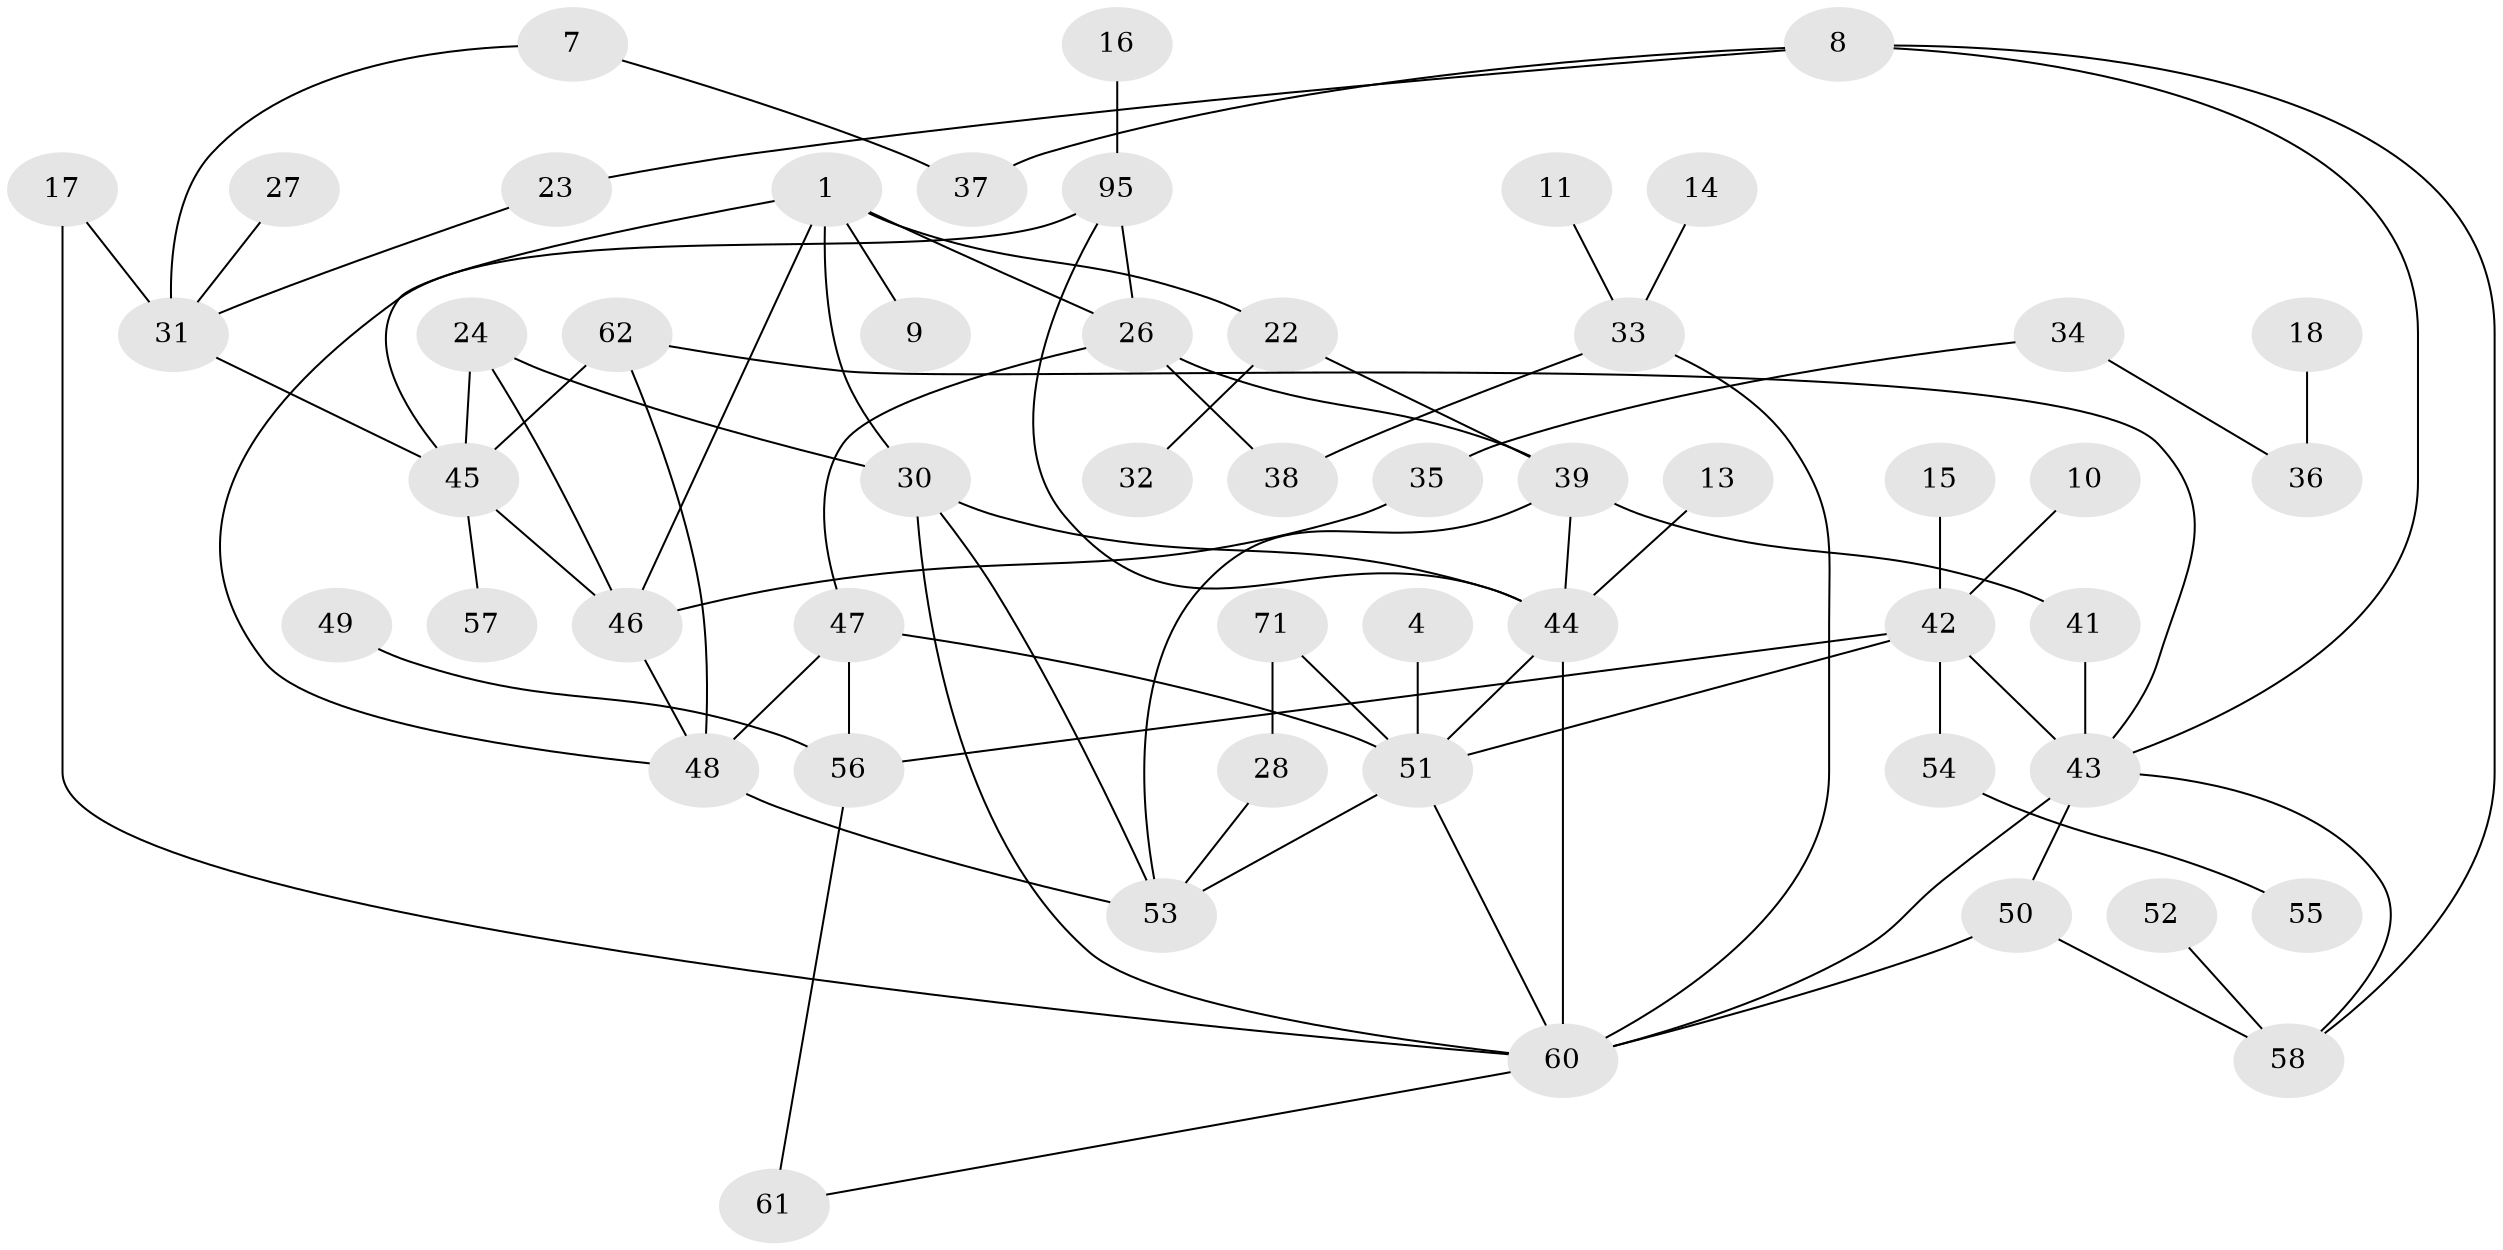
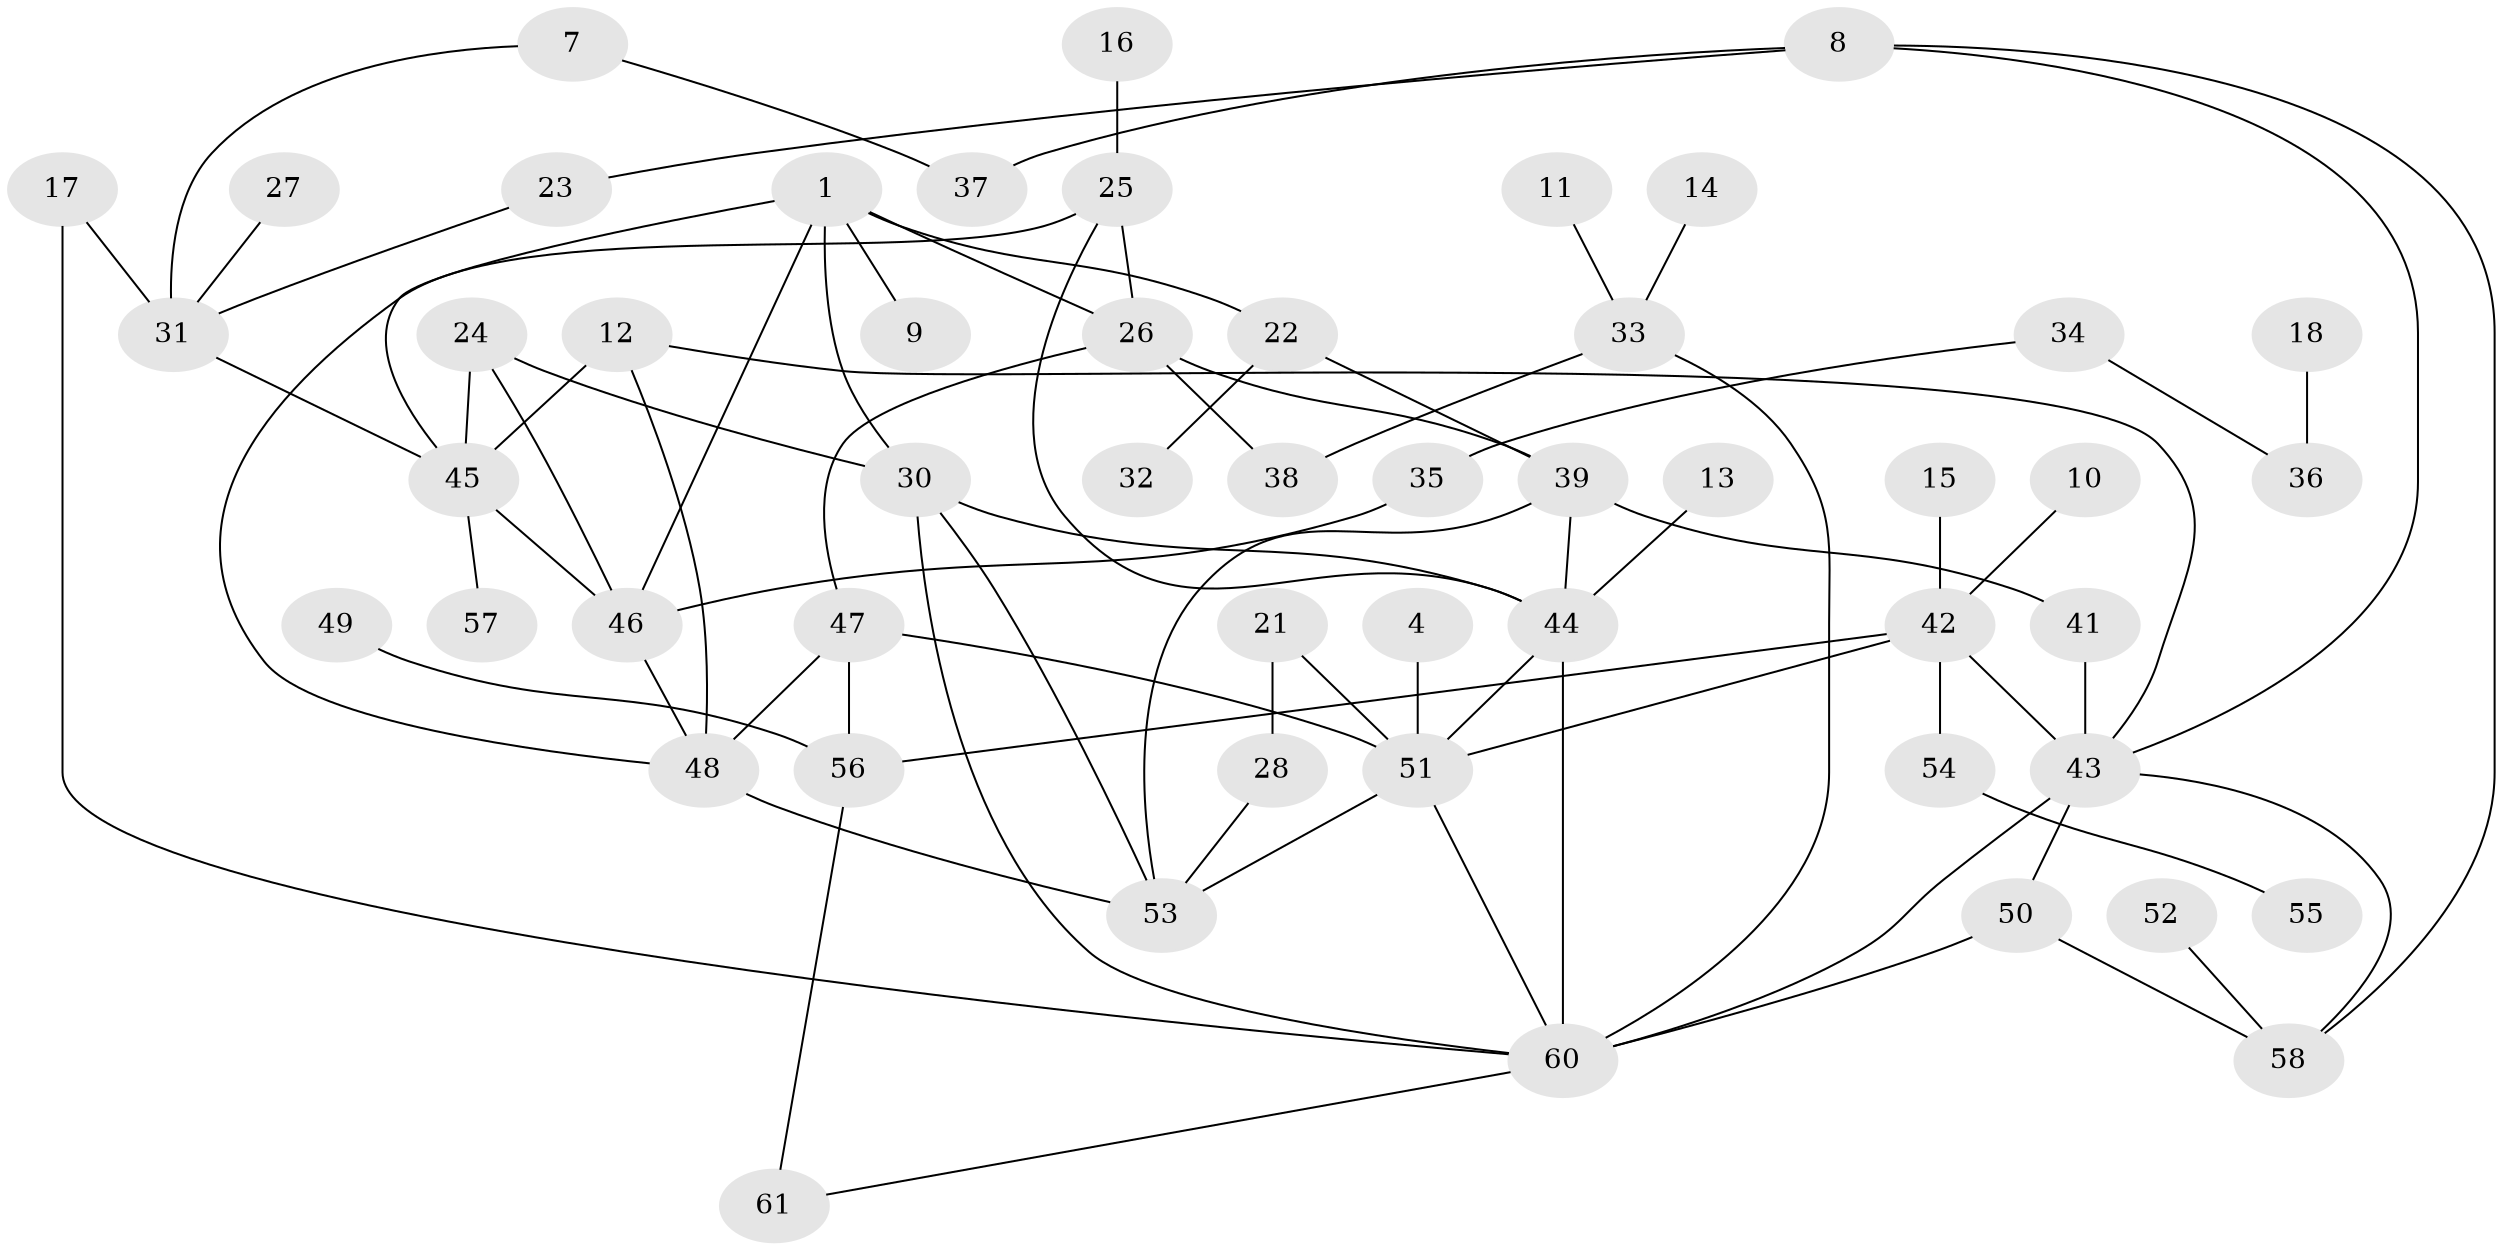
(1117, 190) -> (1117, 190)
(617, 335) -> (617, 335)
(1273, 625) -> (1273, 625)
